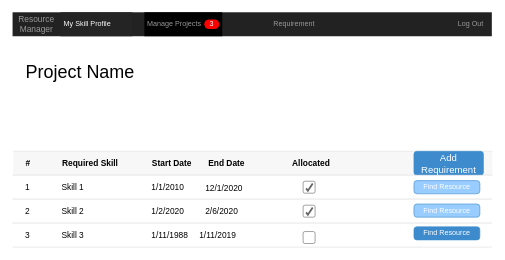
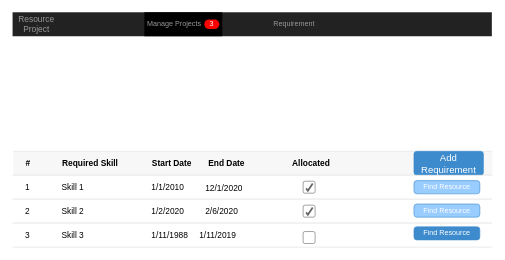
(36, 24) -> (36, 24)
(96, 24) -> none
(471, 24) -> none
(129, 72) -> none
